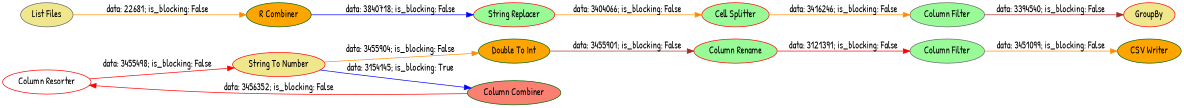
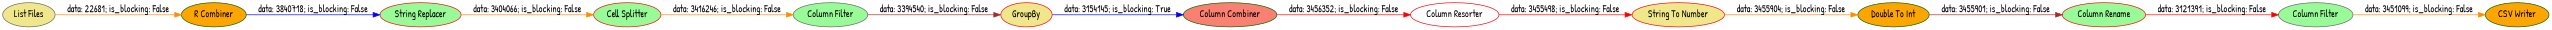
(392, 79) -> (1114, 15)
